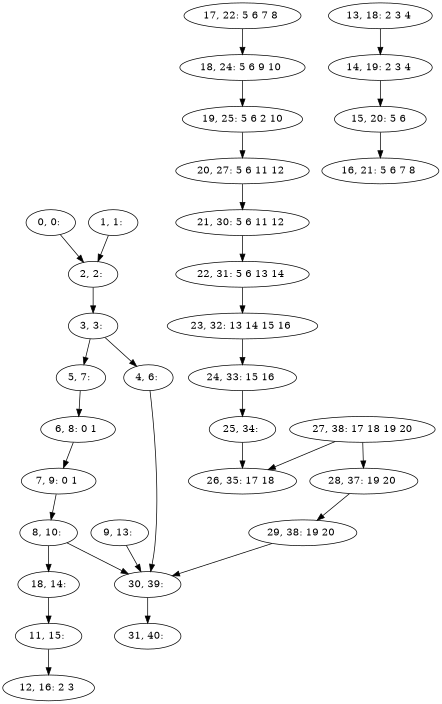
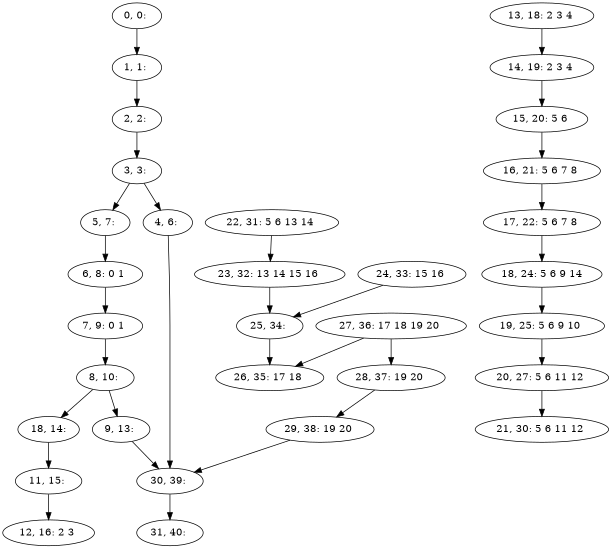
(242, 67) -> (542, 274)
(242, 119) -> (542, 326)
none -> (542, 193)
(242, 245) -> none
(70, 246) -> (137, 38)
(242, 348) -> (270, 297)
(362, 429) -> (391, 326)
(94, 557) -> (112, 400)
